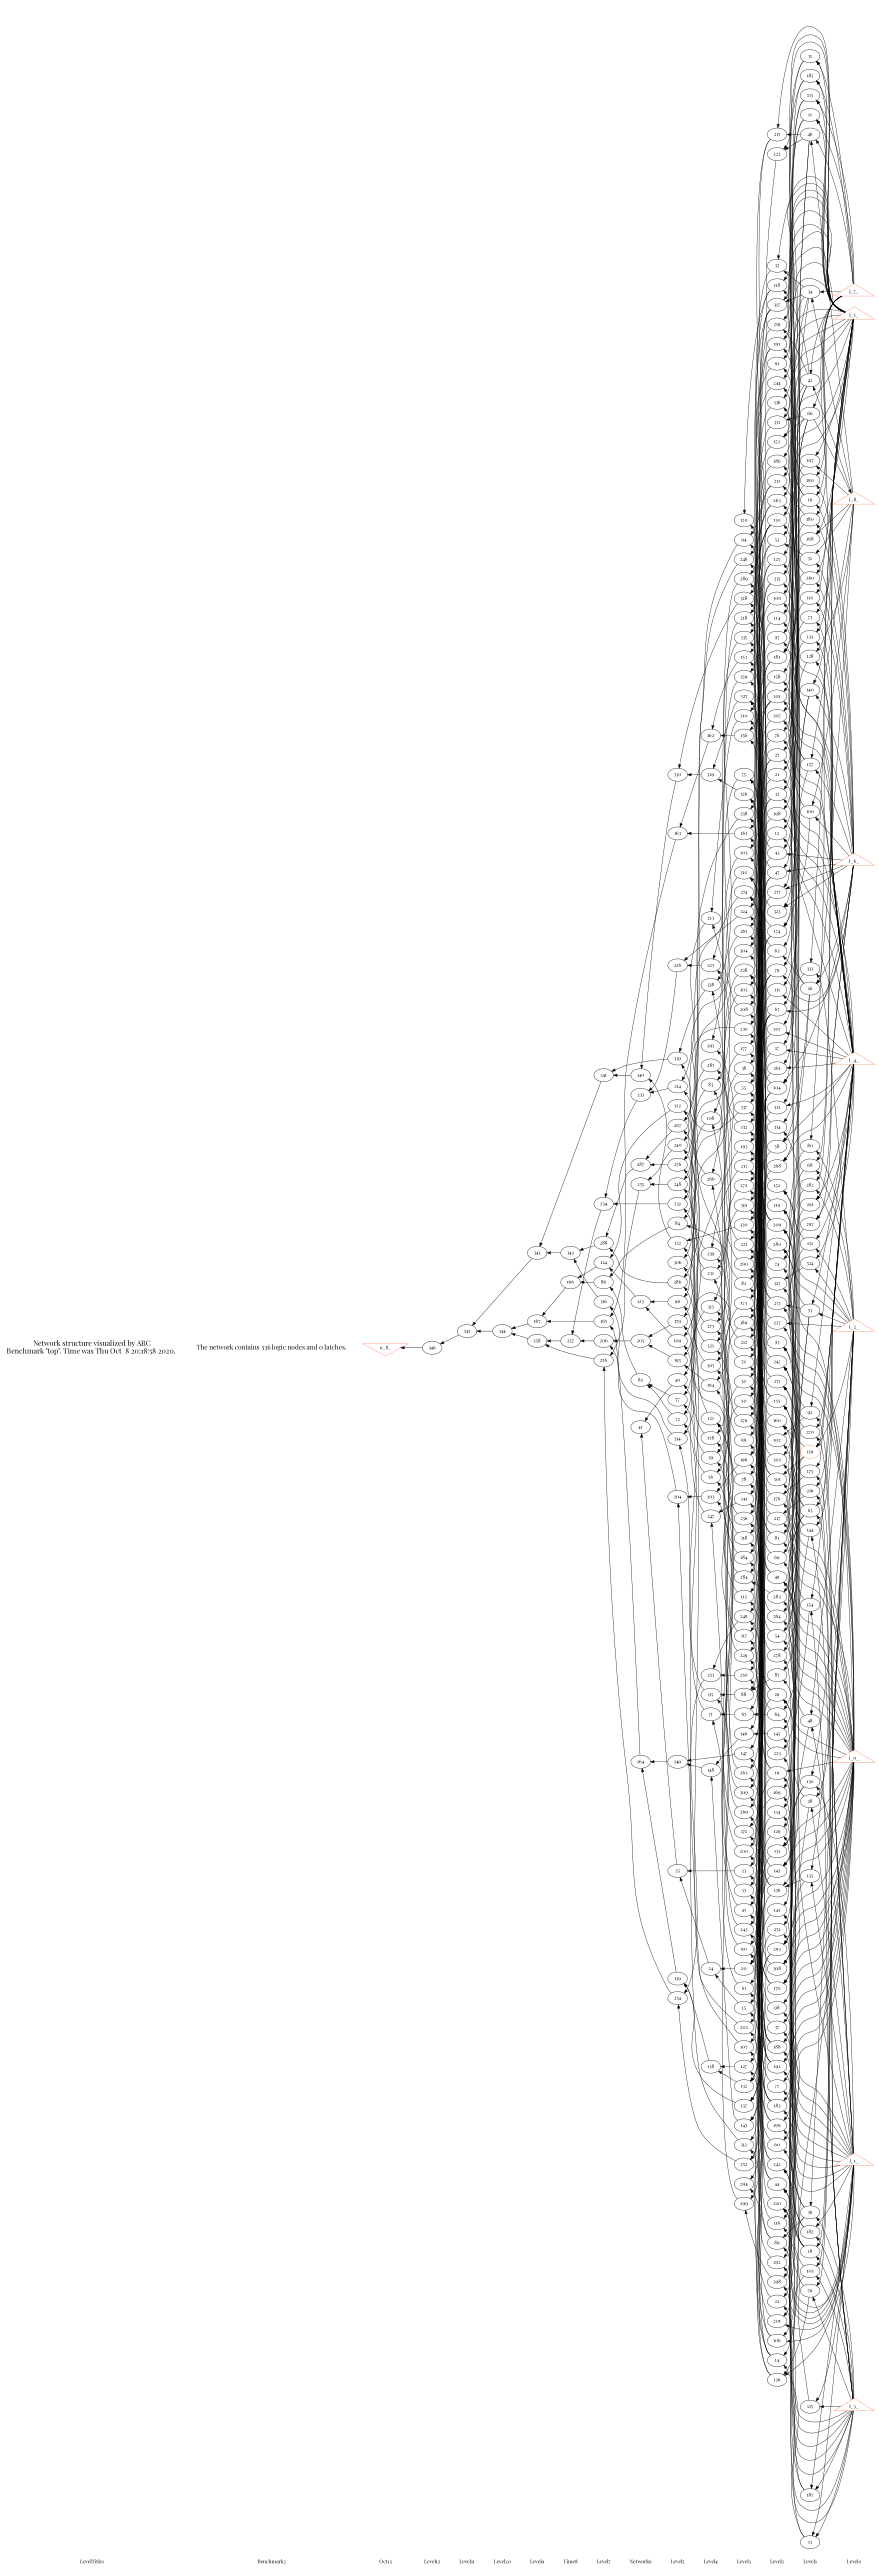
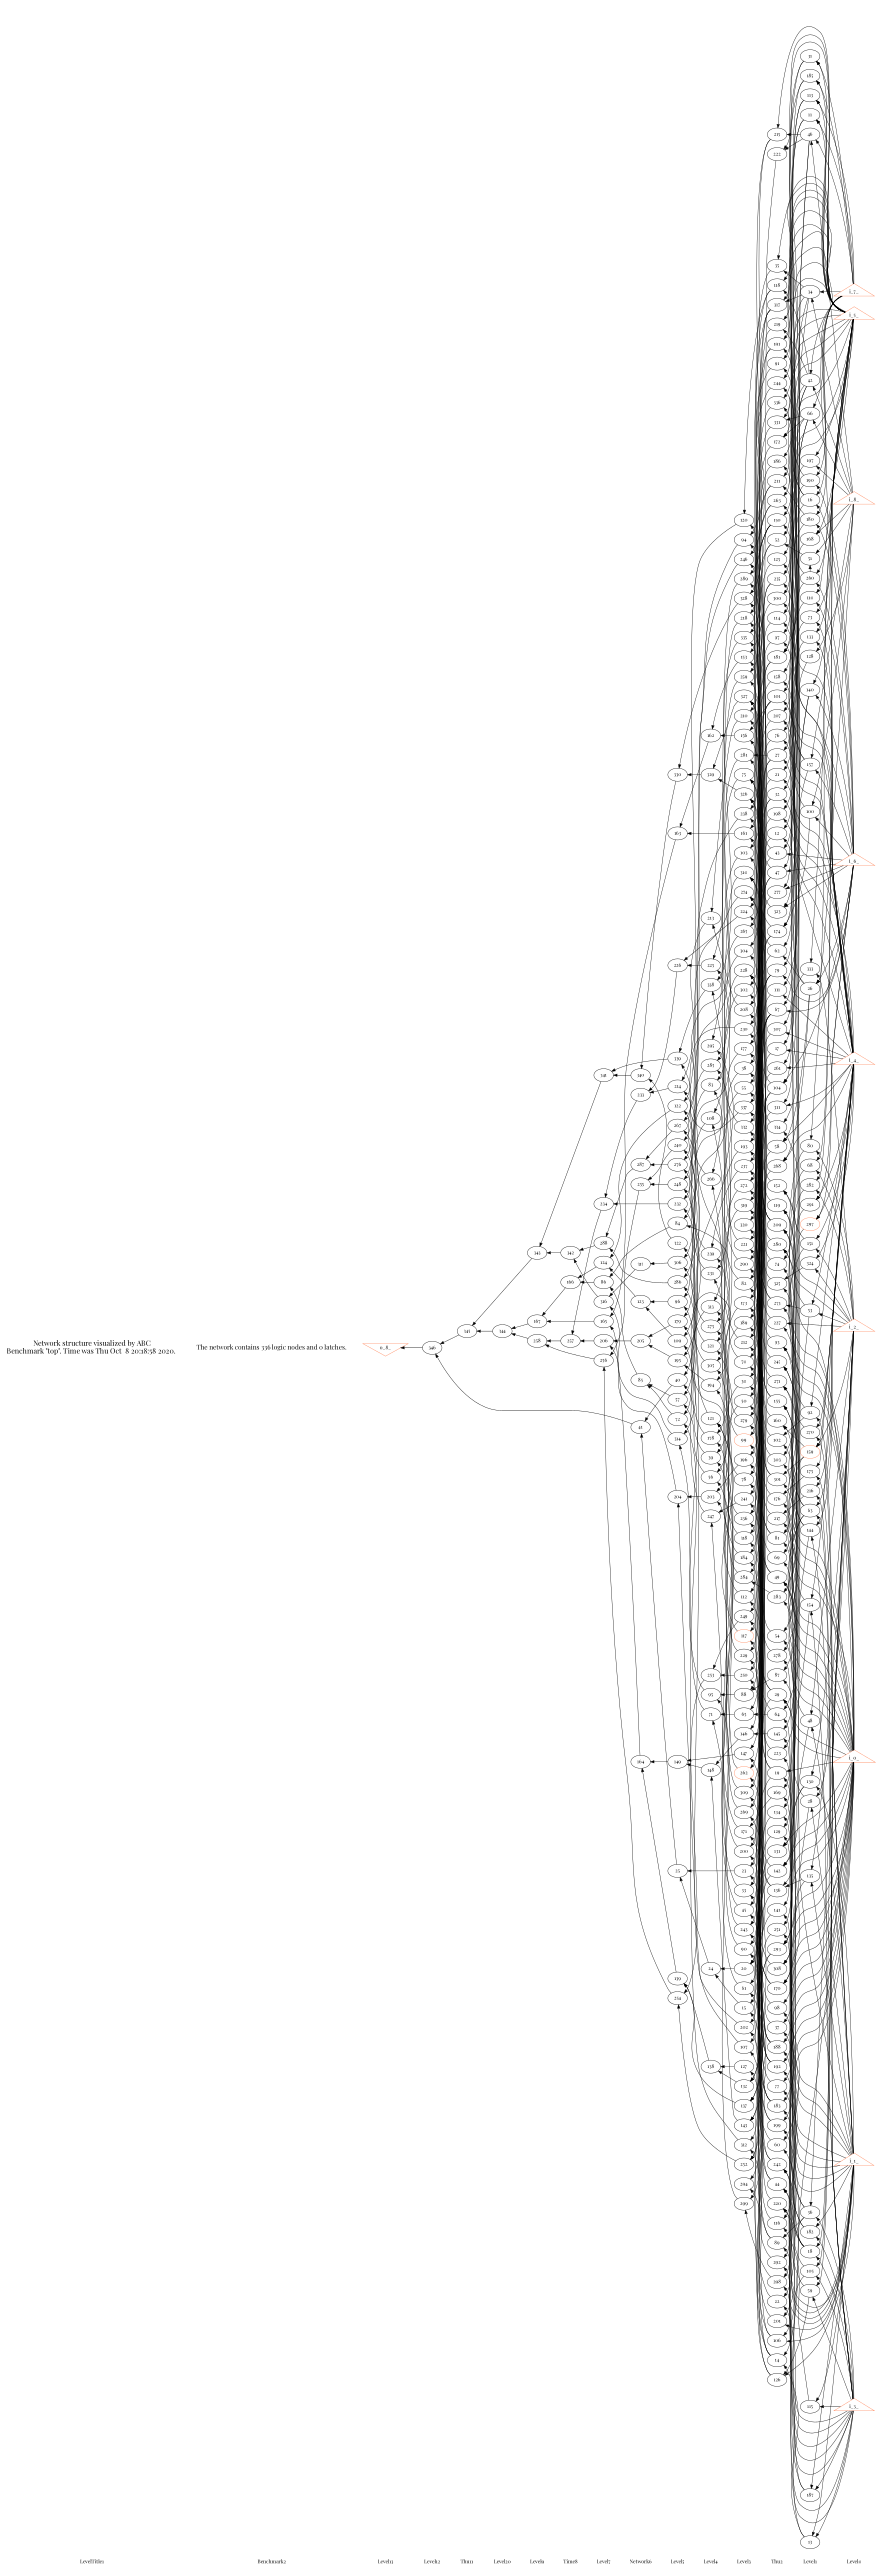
(832, 455) -> (832, 459)
(840, 665) -> (810, 570)
none -> (744, 755)
none -> (693, 804)
(832, 859) -> none
(810, 1224) -> (810, 1224)
(712, 1234) -> none
none -> (641, 1264)
(760, 1311) -> none
none -> (524, 1411)
(744, 1440) -> (744, 1440)
(777, 1616) -> none
(744, 1636) -> (744, 1636)
(744, 1773) -> (744, 1773)
(385, 2562) -> (385, 2562)
(467, 2562) -> (467, 2562)
(777, 2562) -> (777, 2562)
